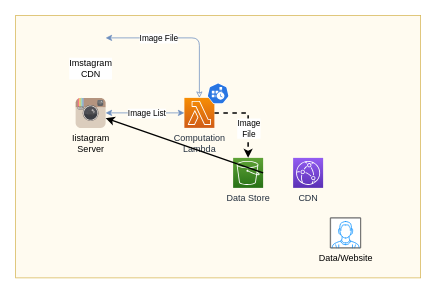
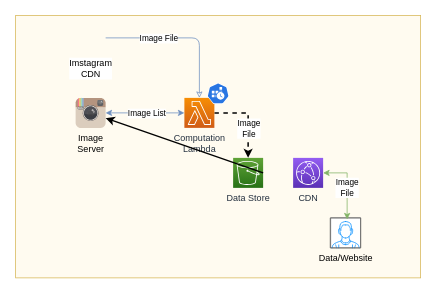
(112, 38) -> (109, 38)
(91, 144) -> (91, 144)
none -> (347, 187)
